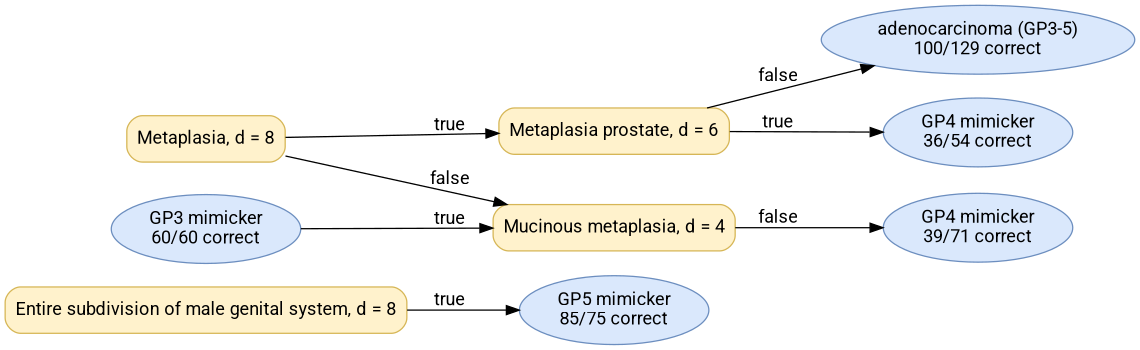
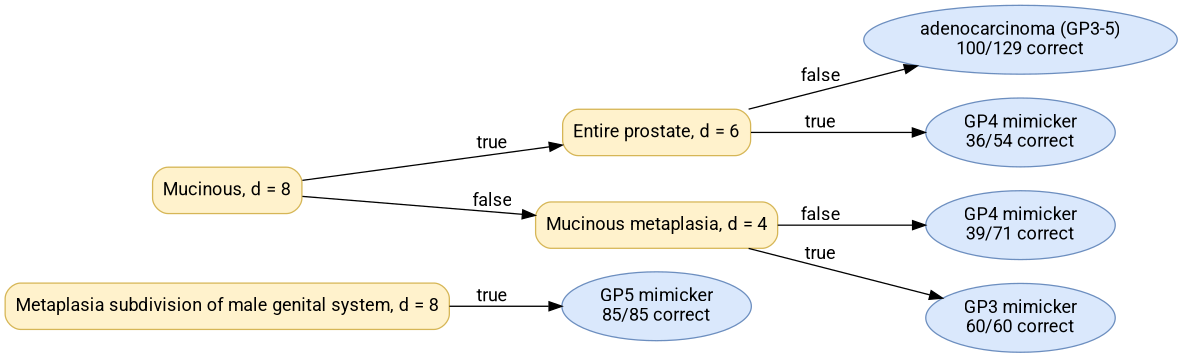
(614, 131) -> (657, 132)
(206, 139) -> (227, 190)
(390, 228) -> (839, 272)
(206, 310) -> (227, 306)
(614, 319) -> (657, 315)
